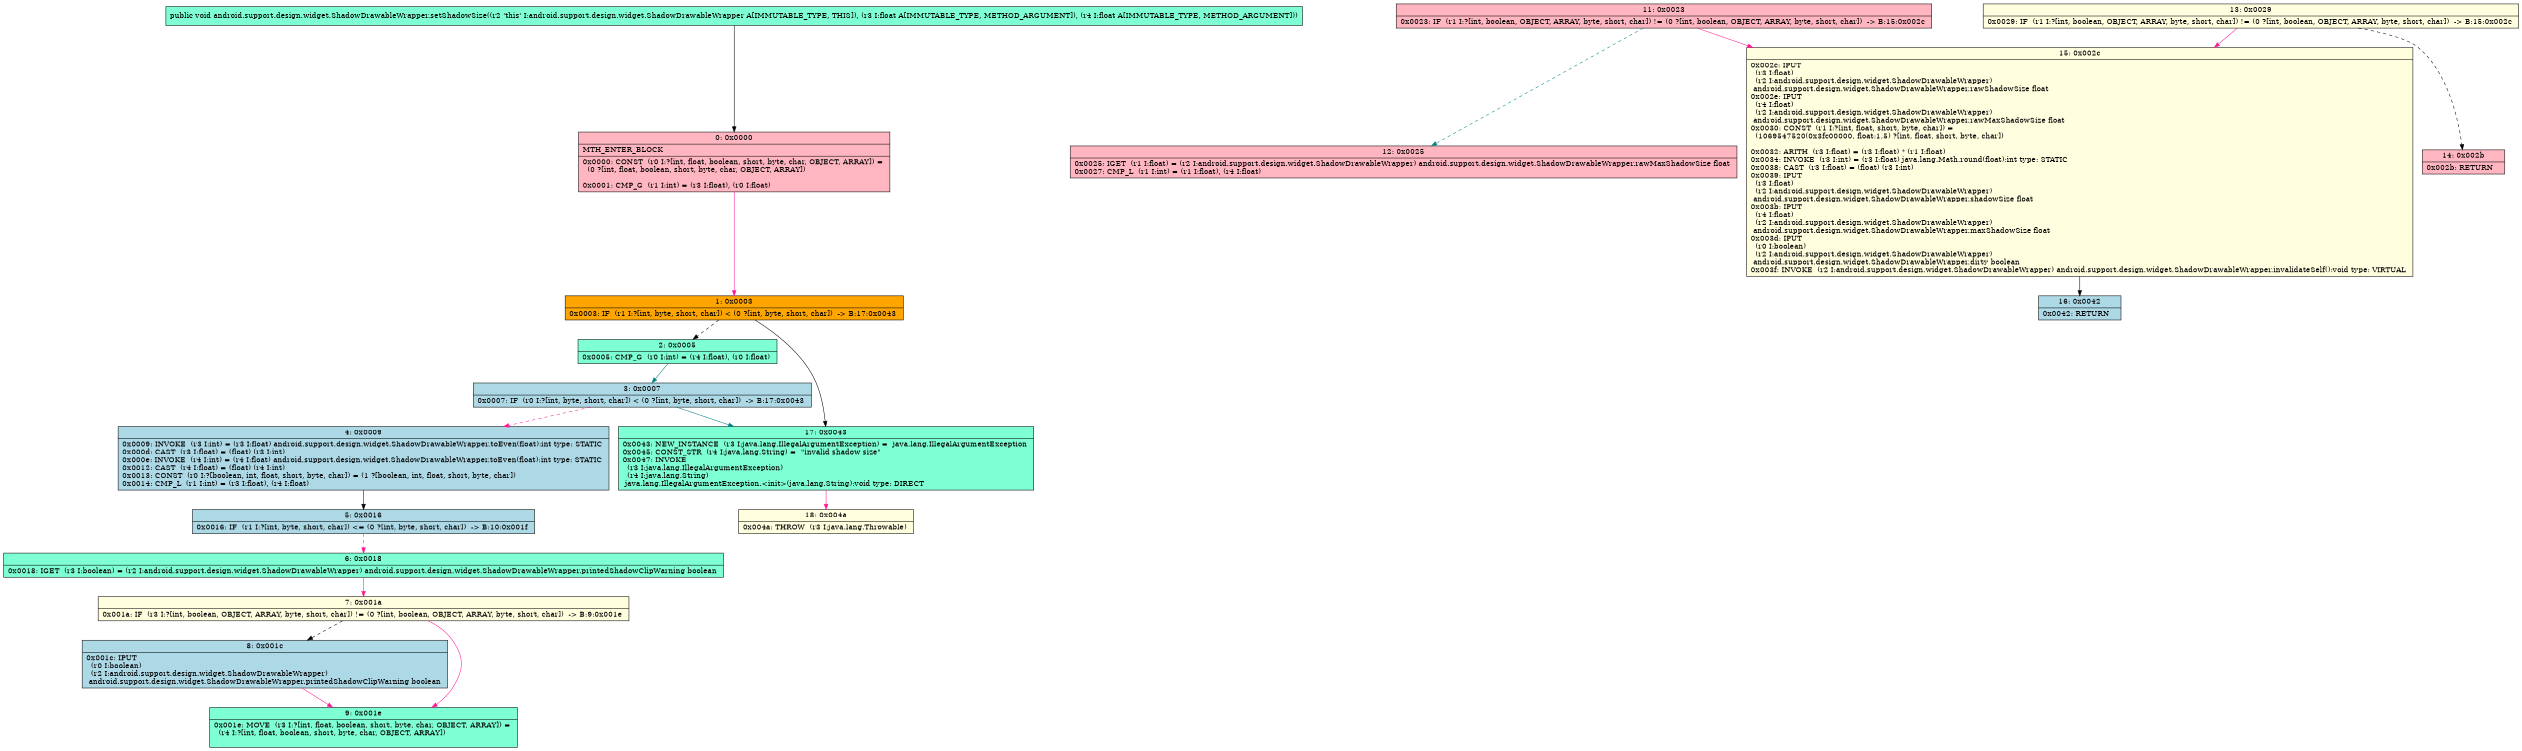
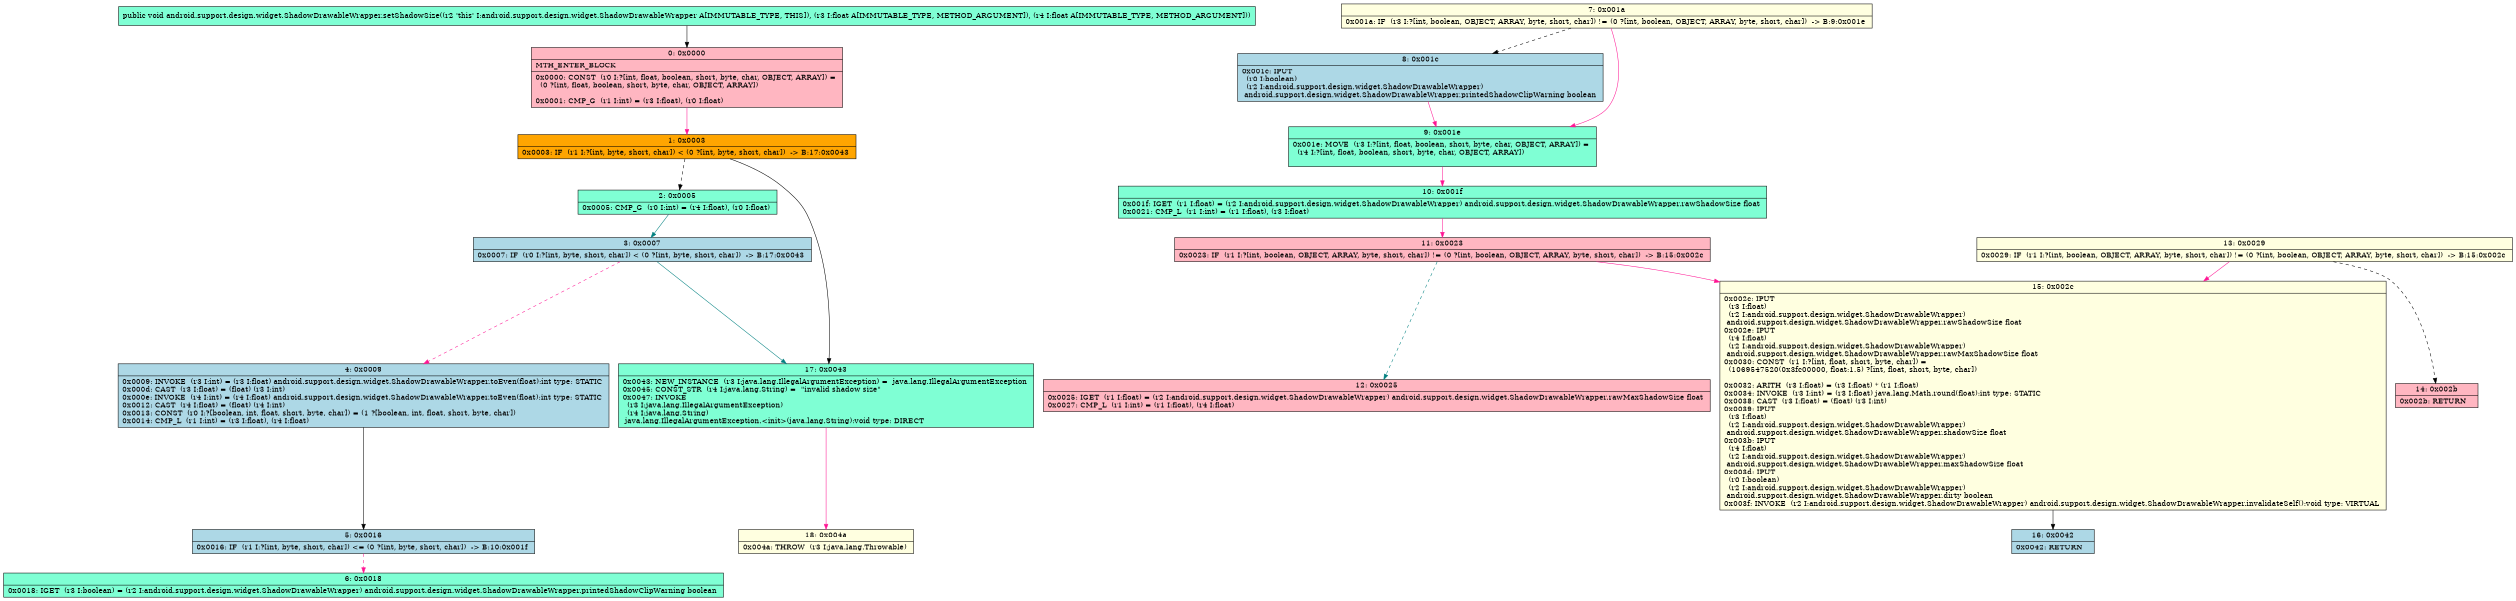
none -> (1442, 202)
(364, 584) -> none
